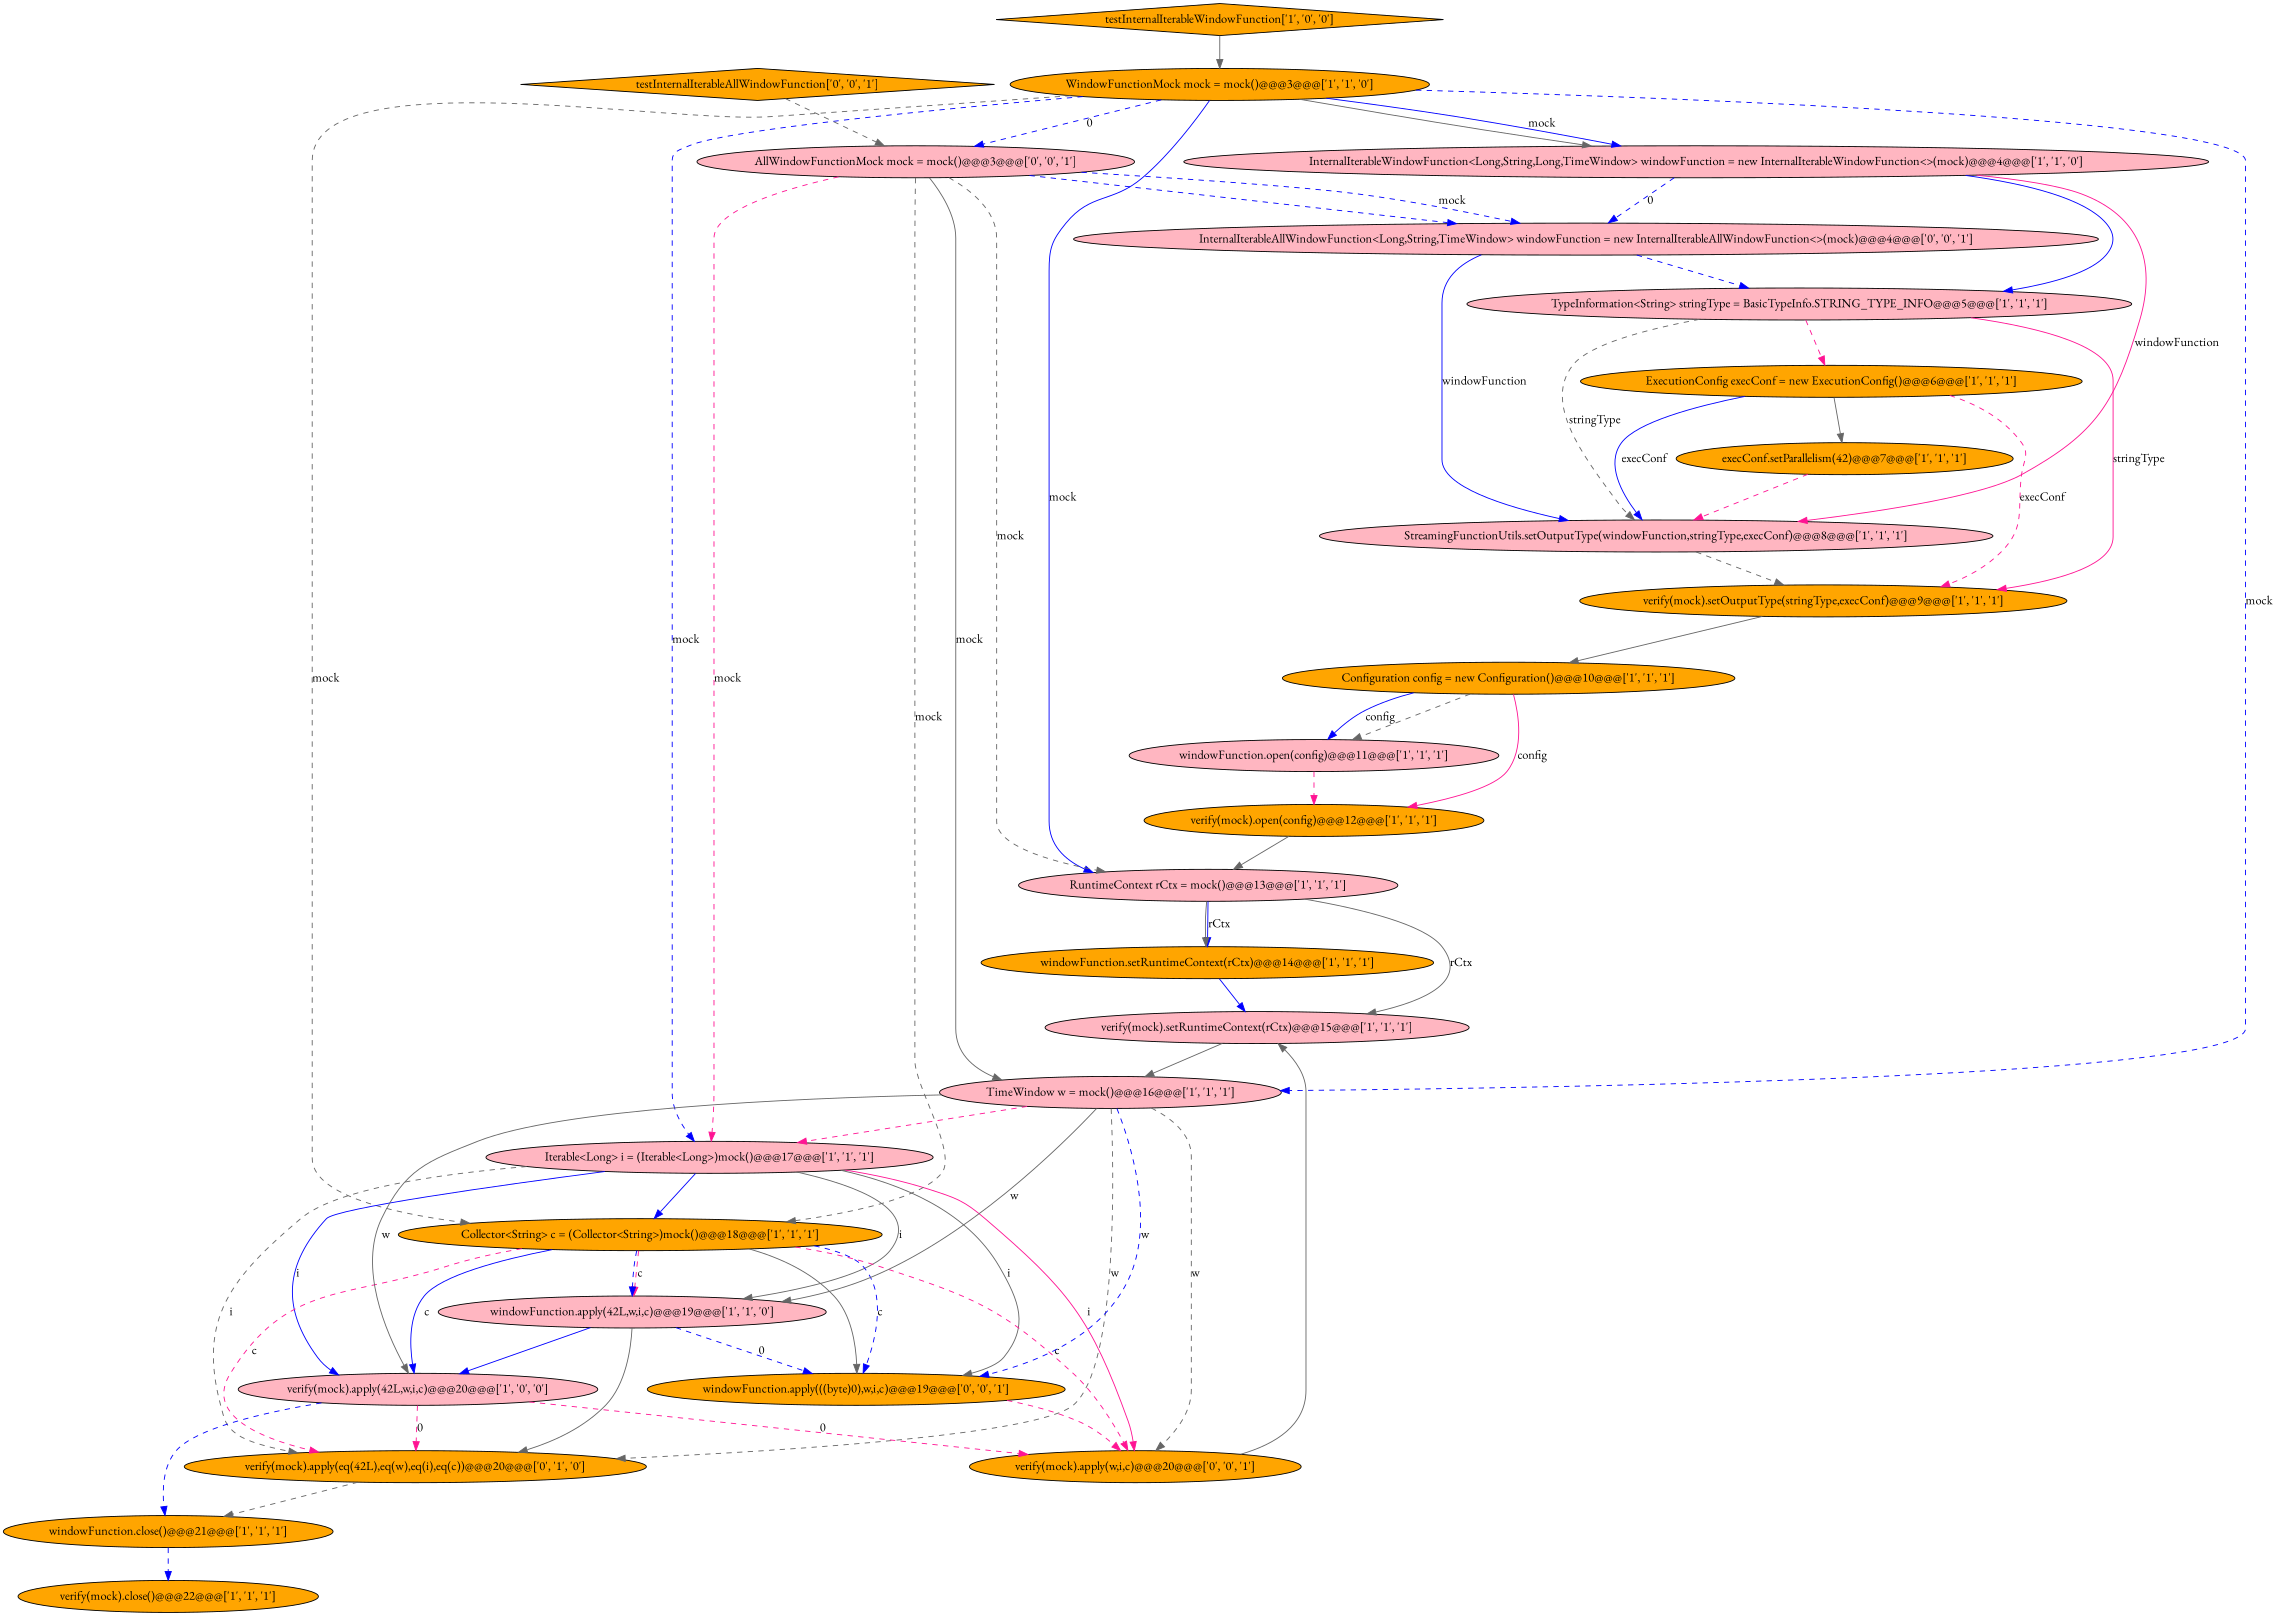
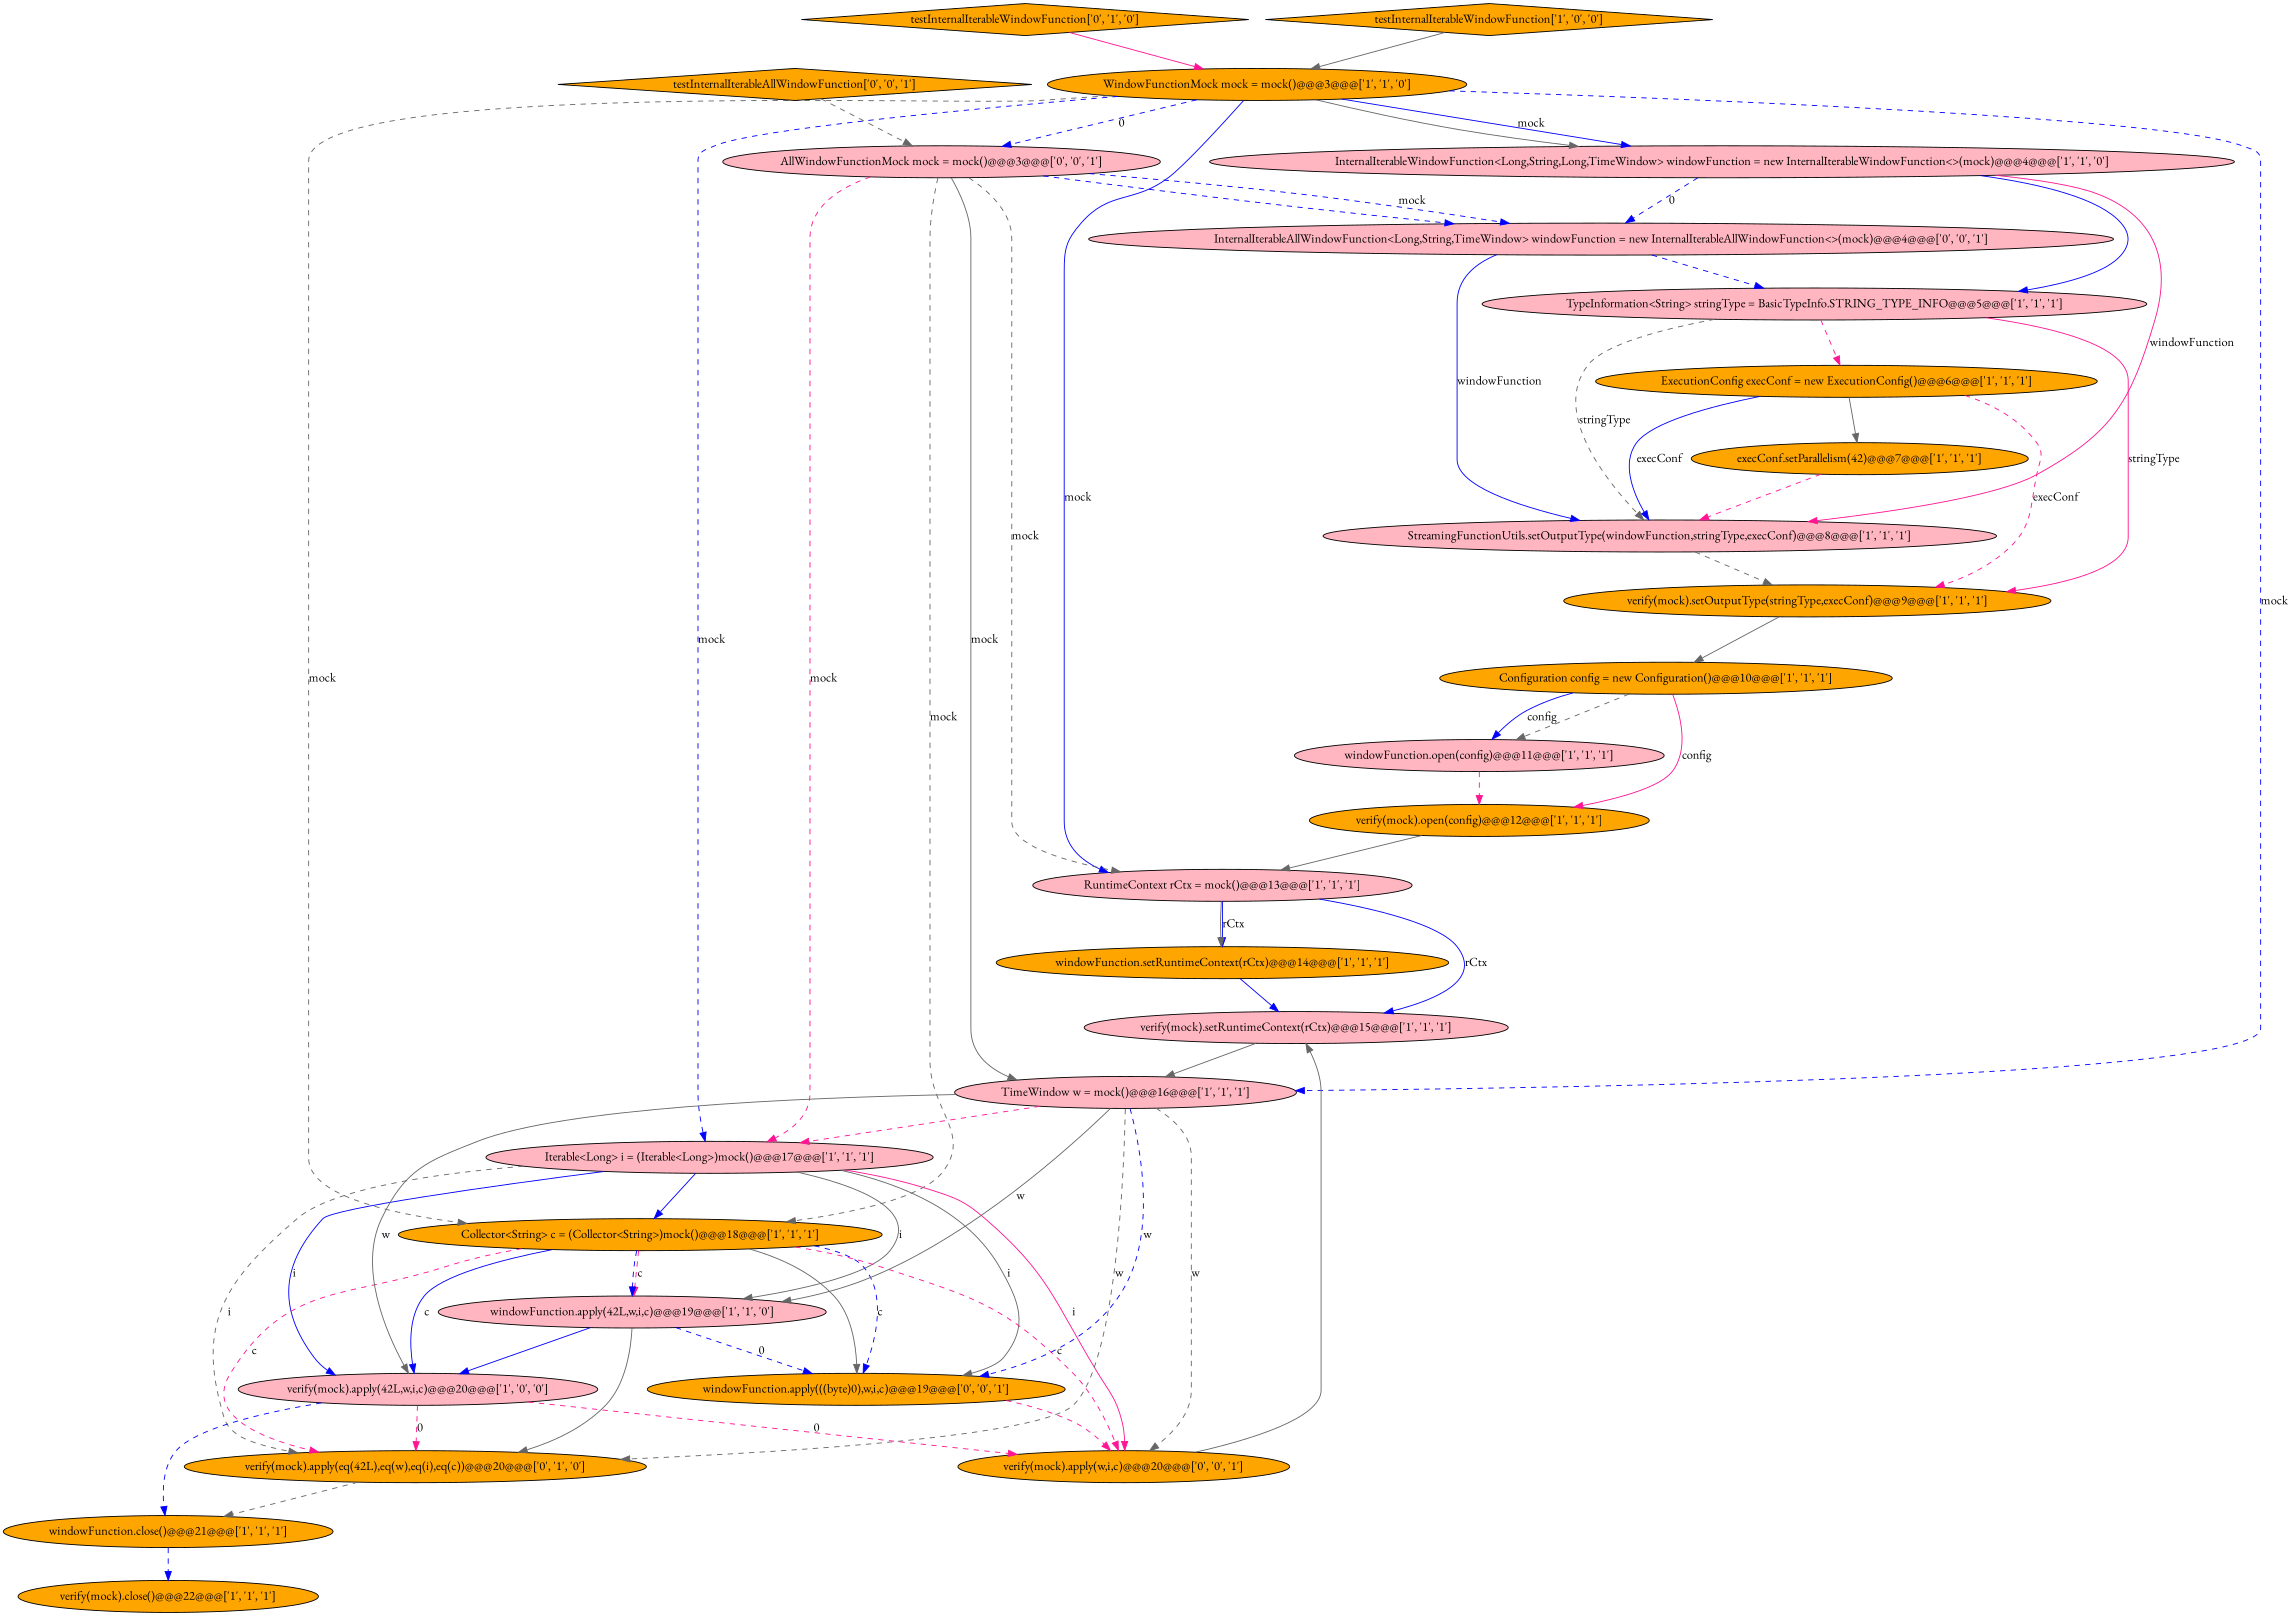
none -> (1025, 20)
(1429, 936) -> (1442, 935)
